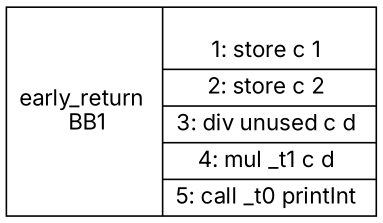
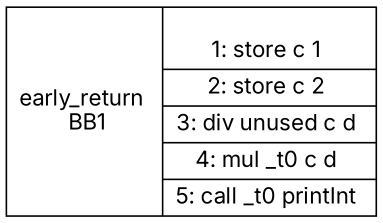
(269, 160) -> (269, 160)
